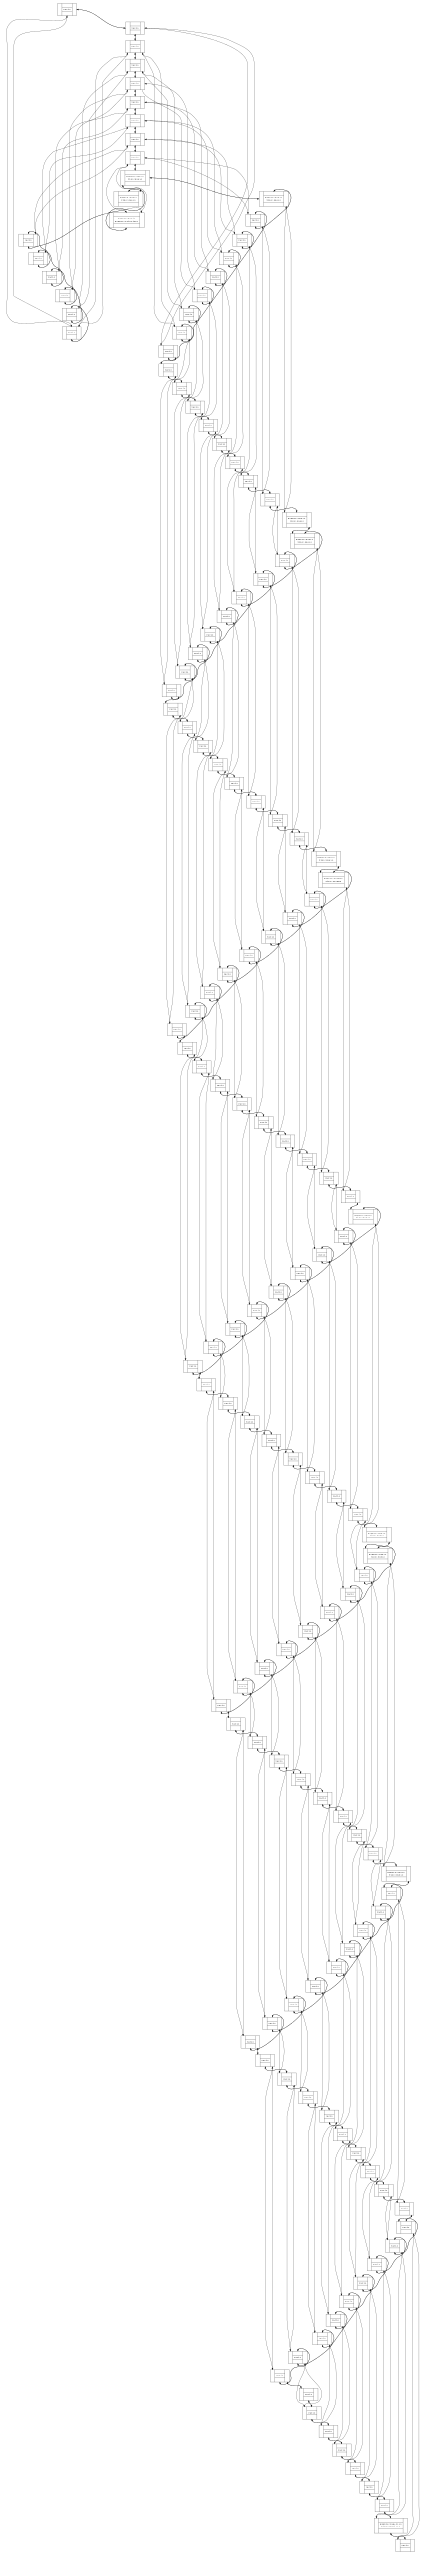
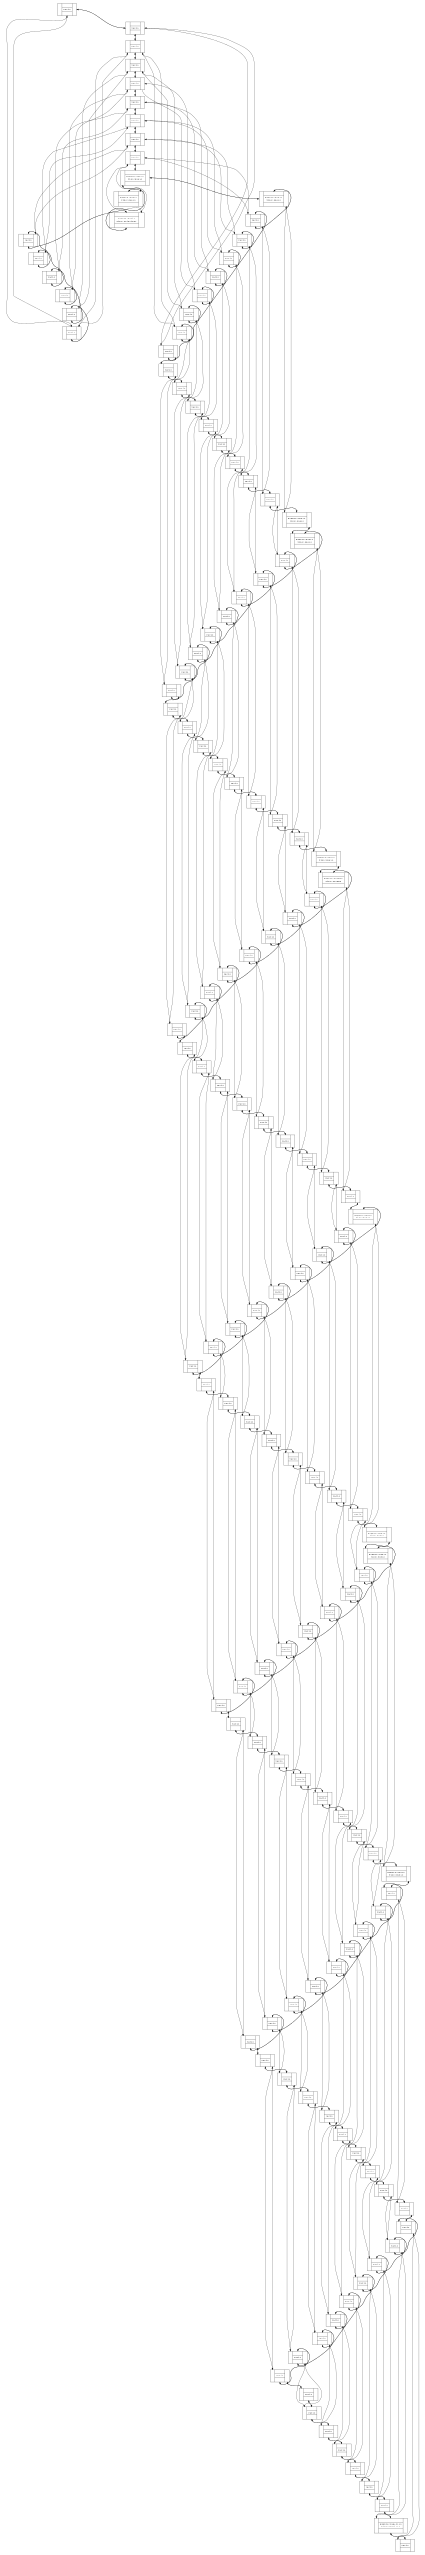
(127, 221) -> (127, 221)
